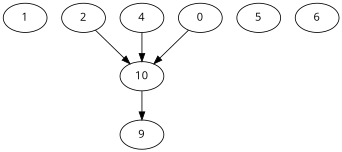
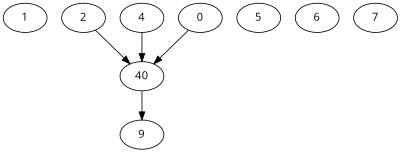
none -> (376, 18)
(142, 76) -> (142, 76)
